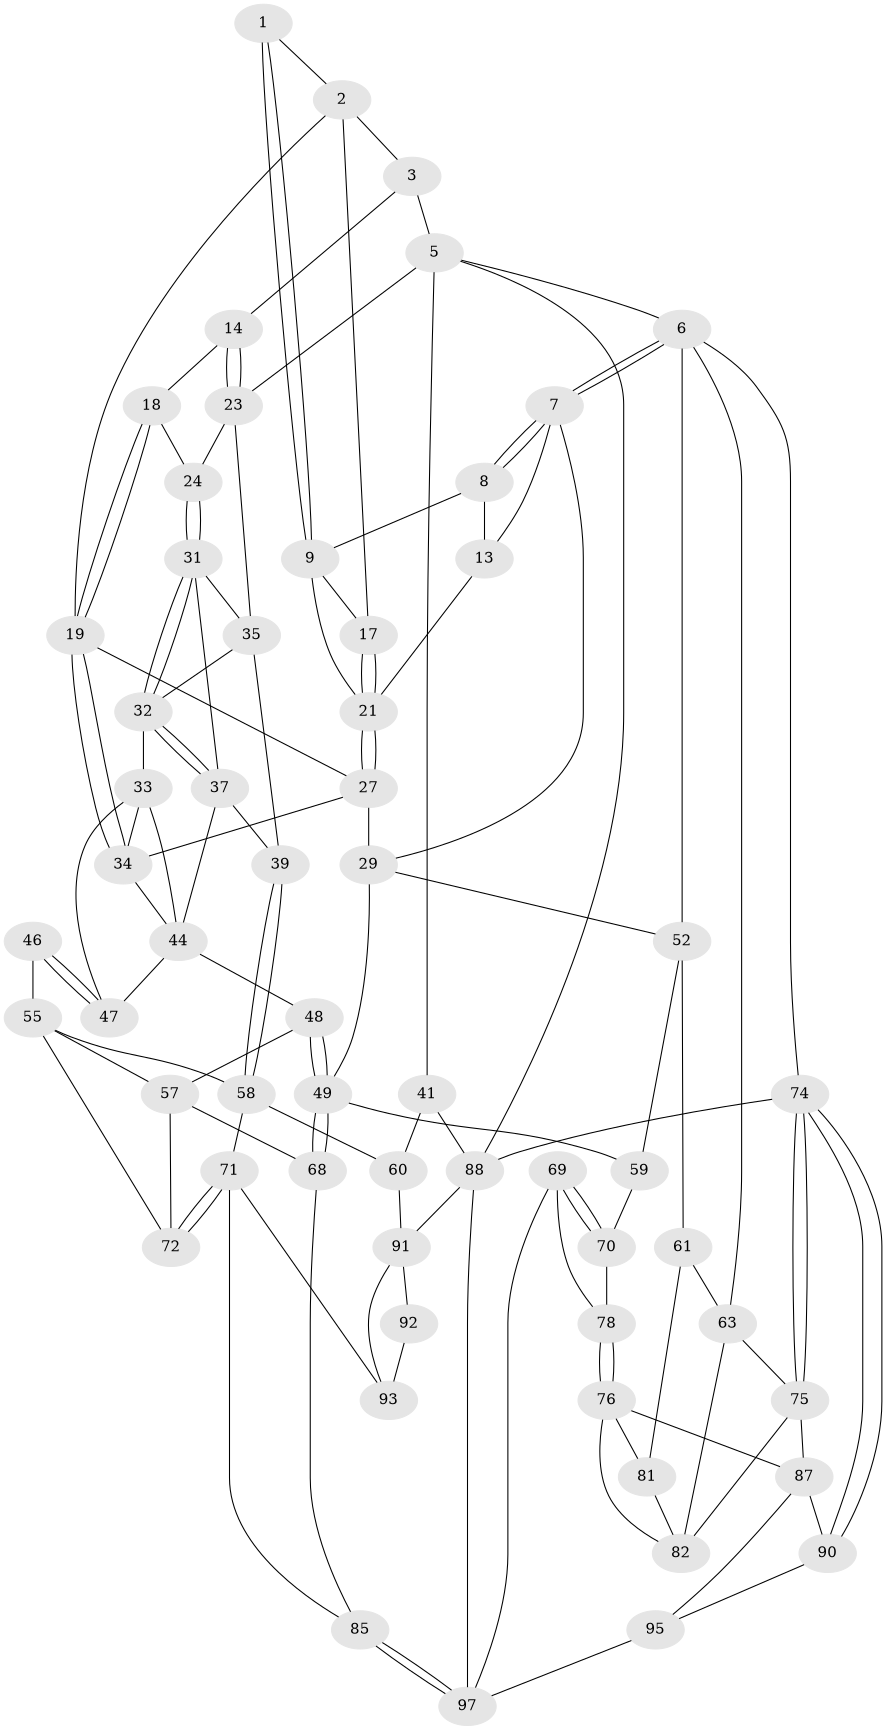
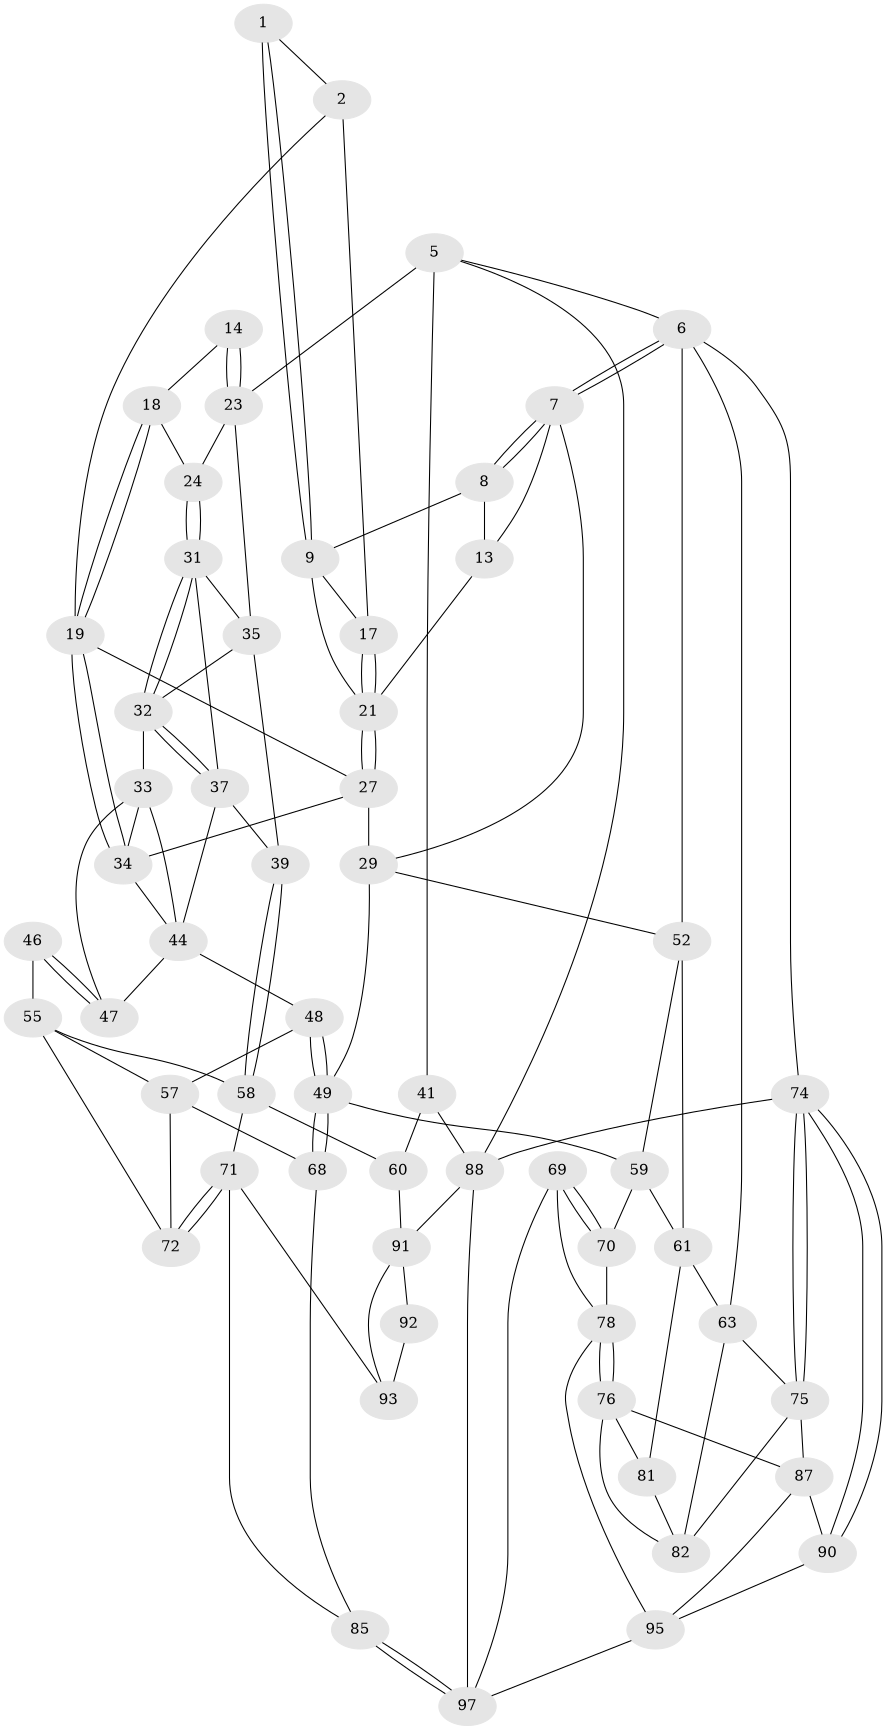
(412, 176) -> none
none -> (661, 1209)
none -> (584, 1479)
